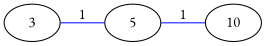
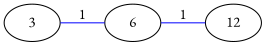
(133, 23) -> (133, 23)
(233, 23) -> (233, 23)
